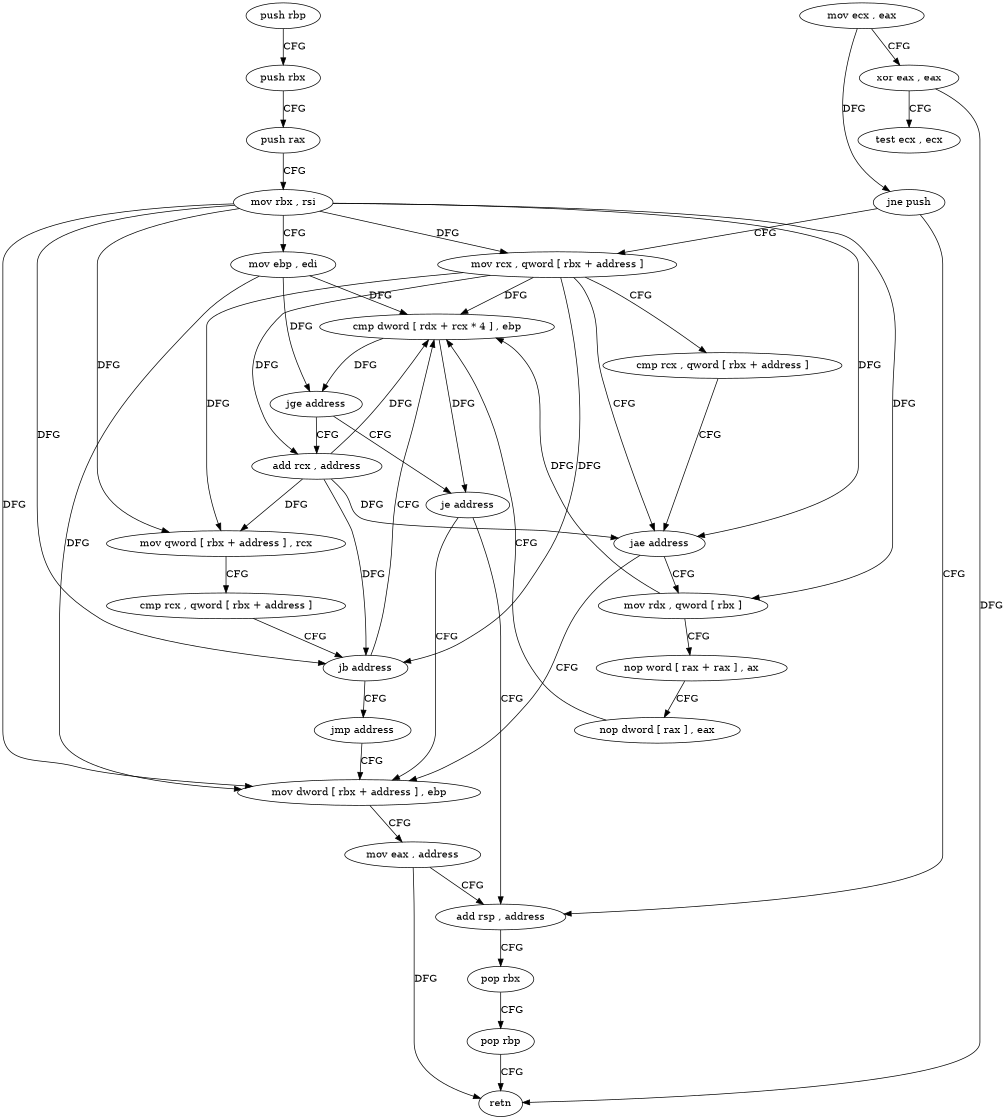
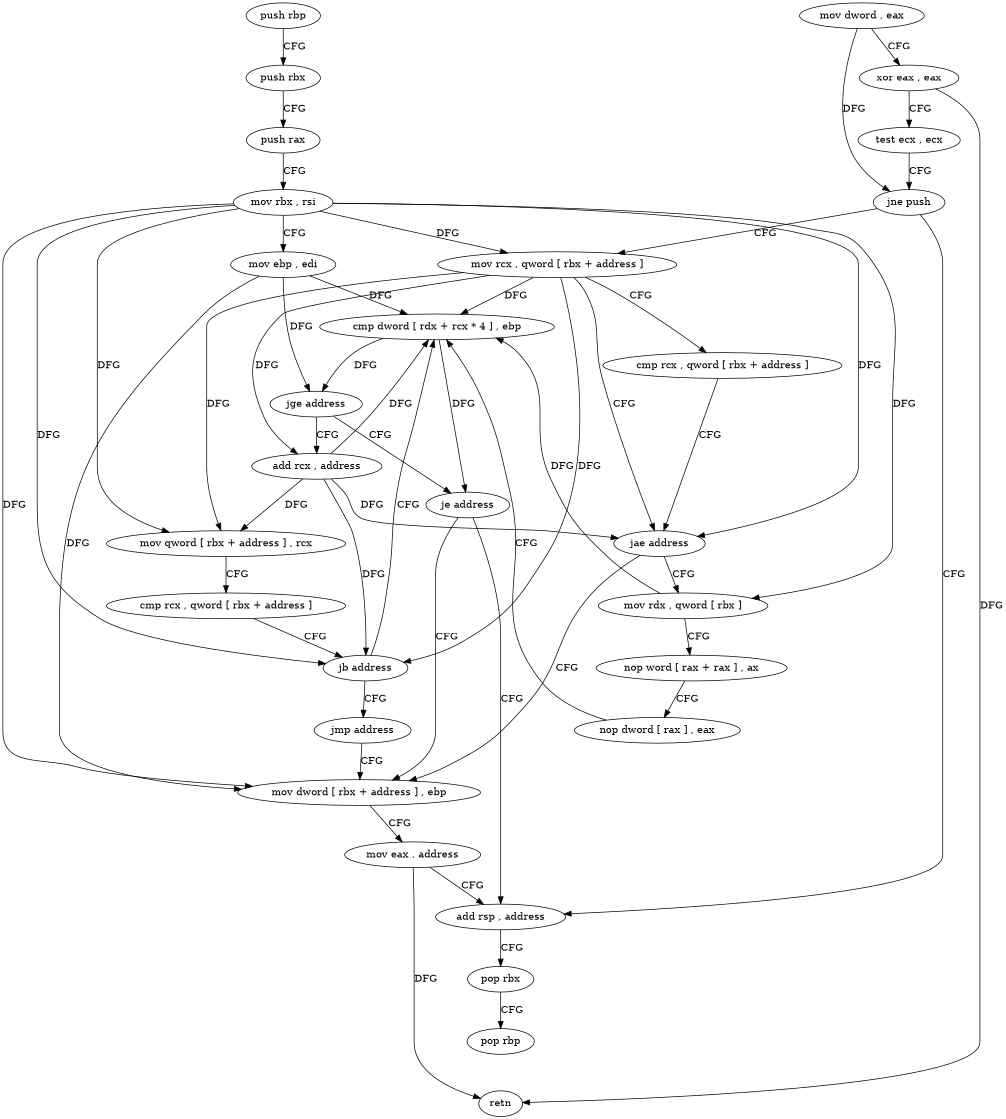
(862, 16) -> (862, 16)
none -> (909, 168)
(501, 1069) -> none
